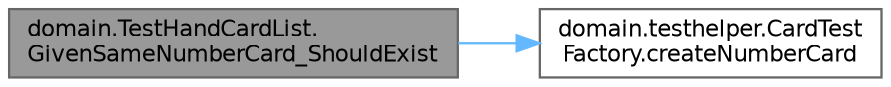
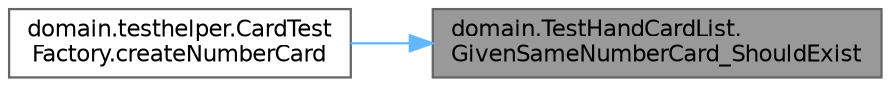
(487, 43) -> (380, 43)
